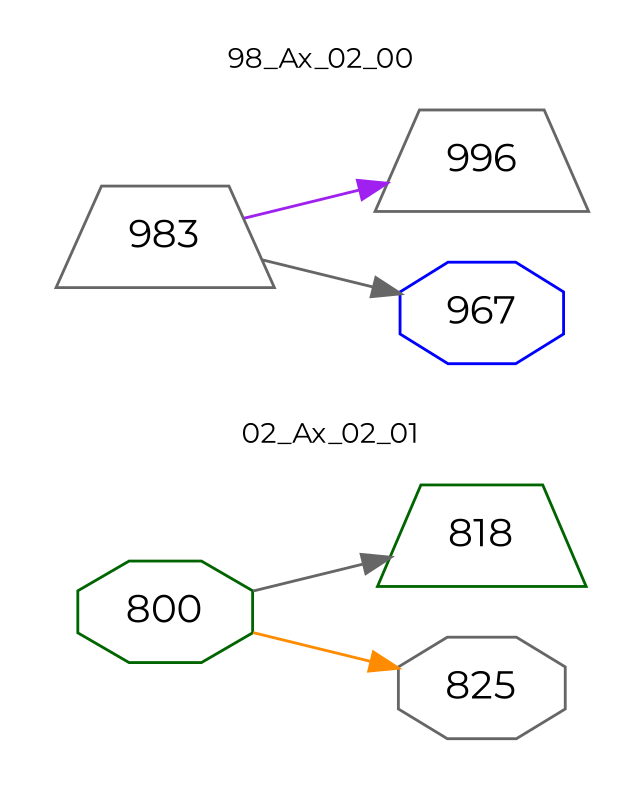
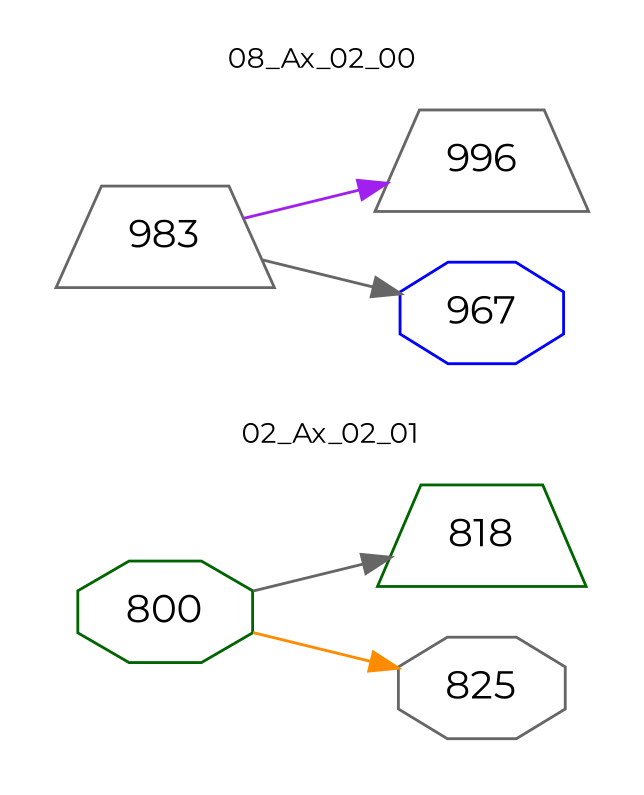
(322, 61) -> (322, 61)
